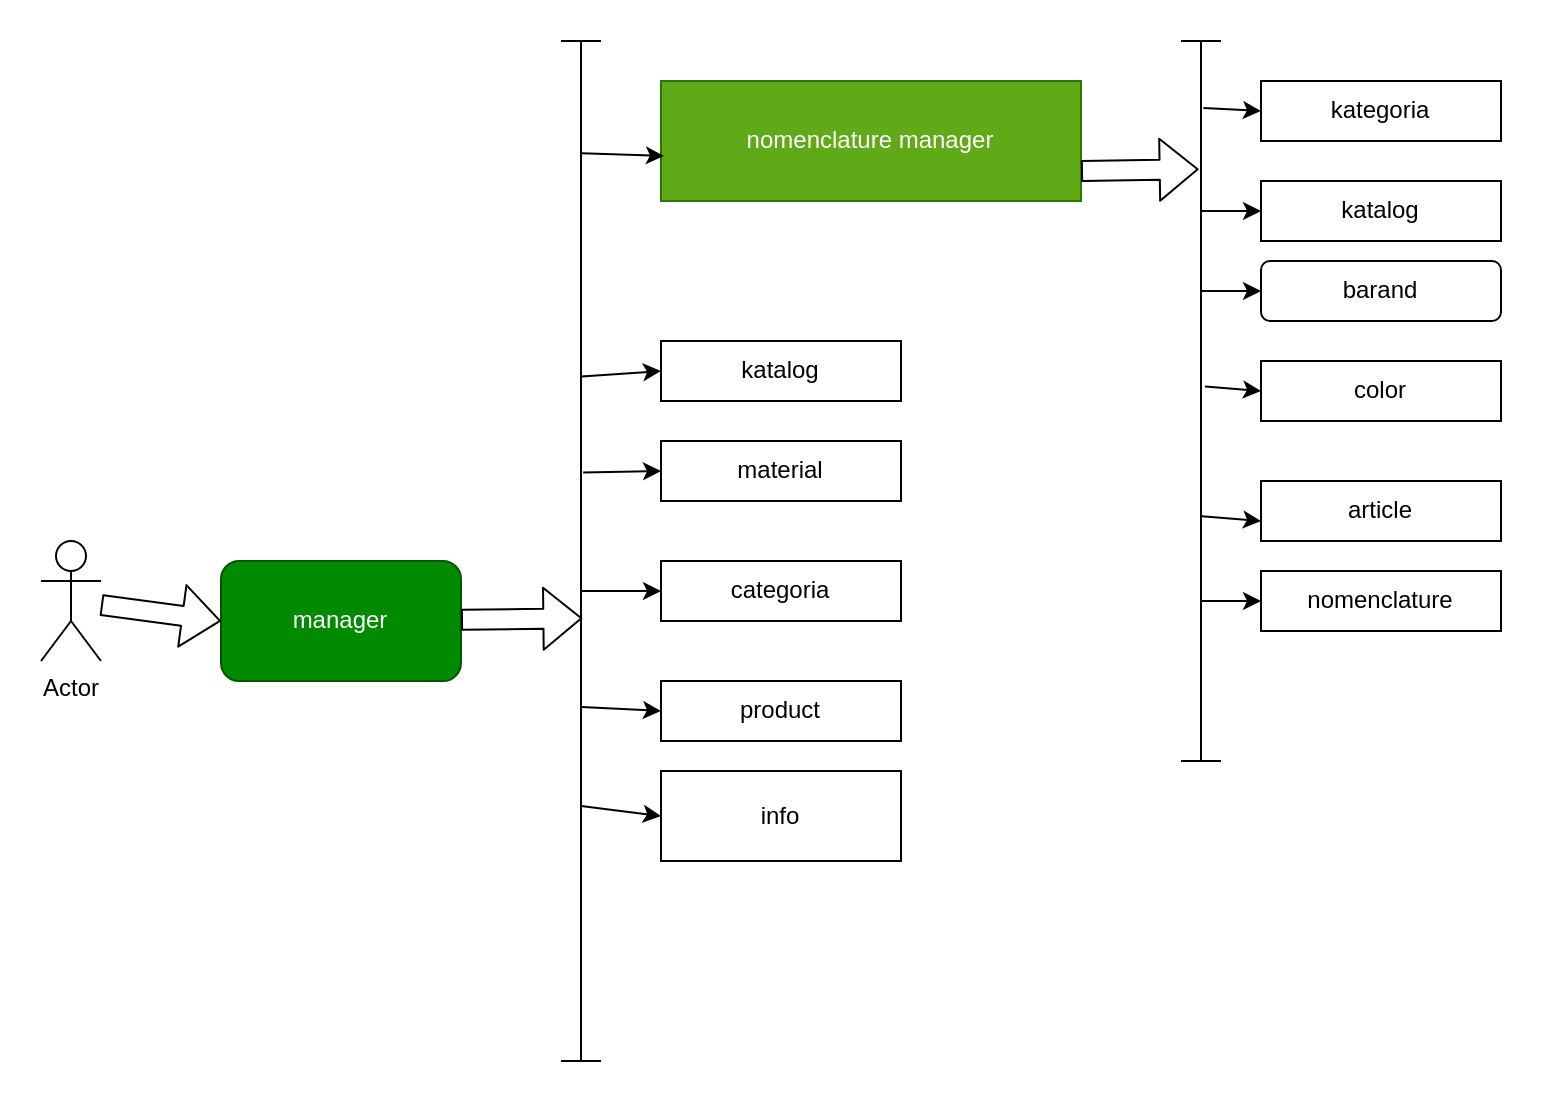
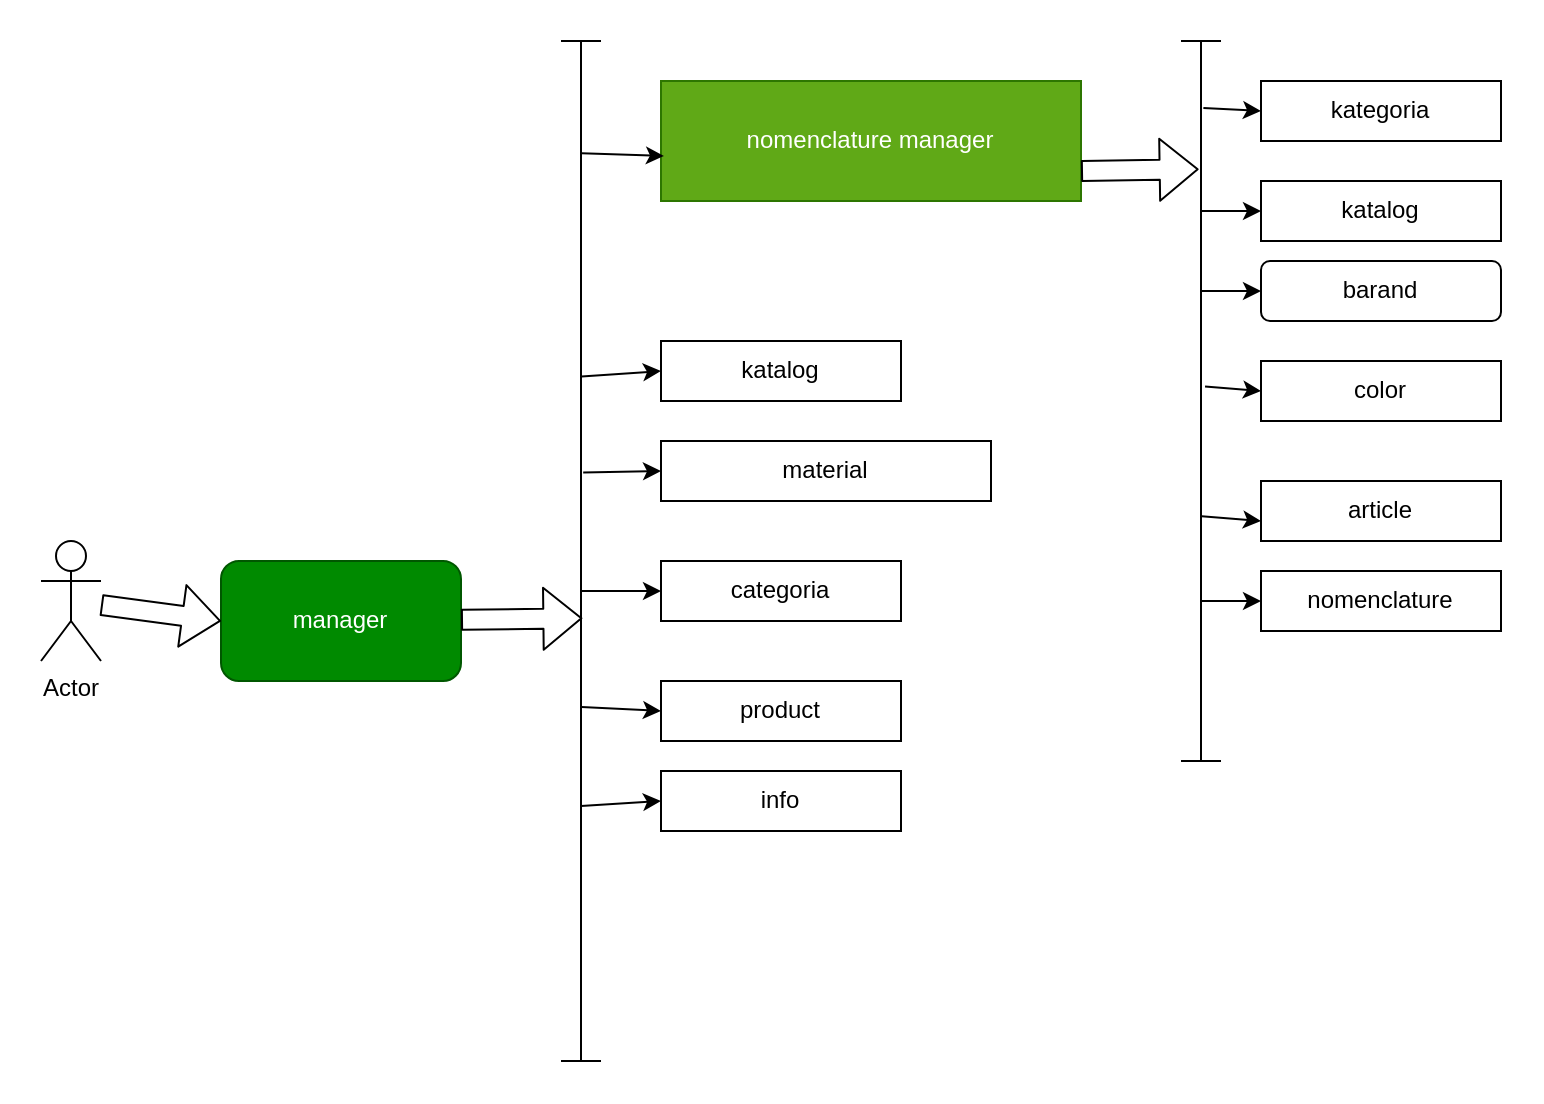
(781, 471) -> (826, 471)
(781, 816) -> (781, 801)
